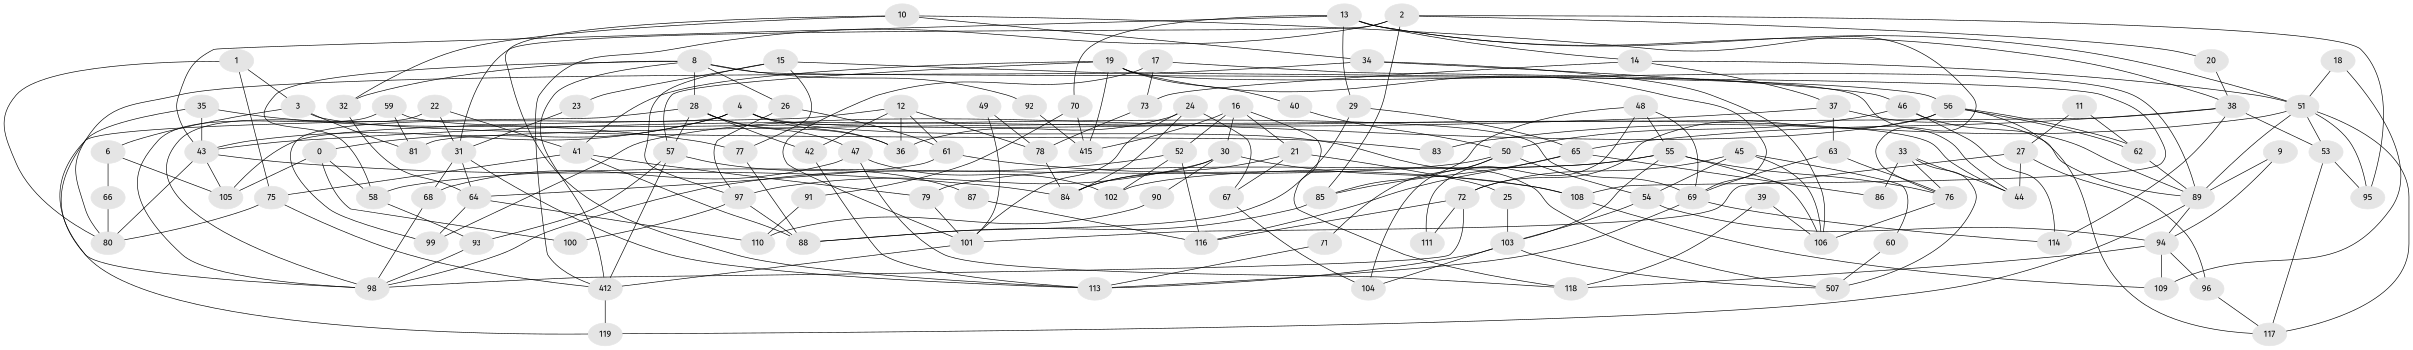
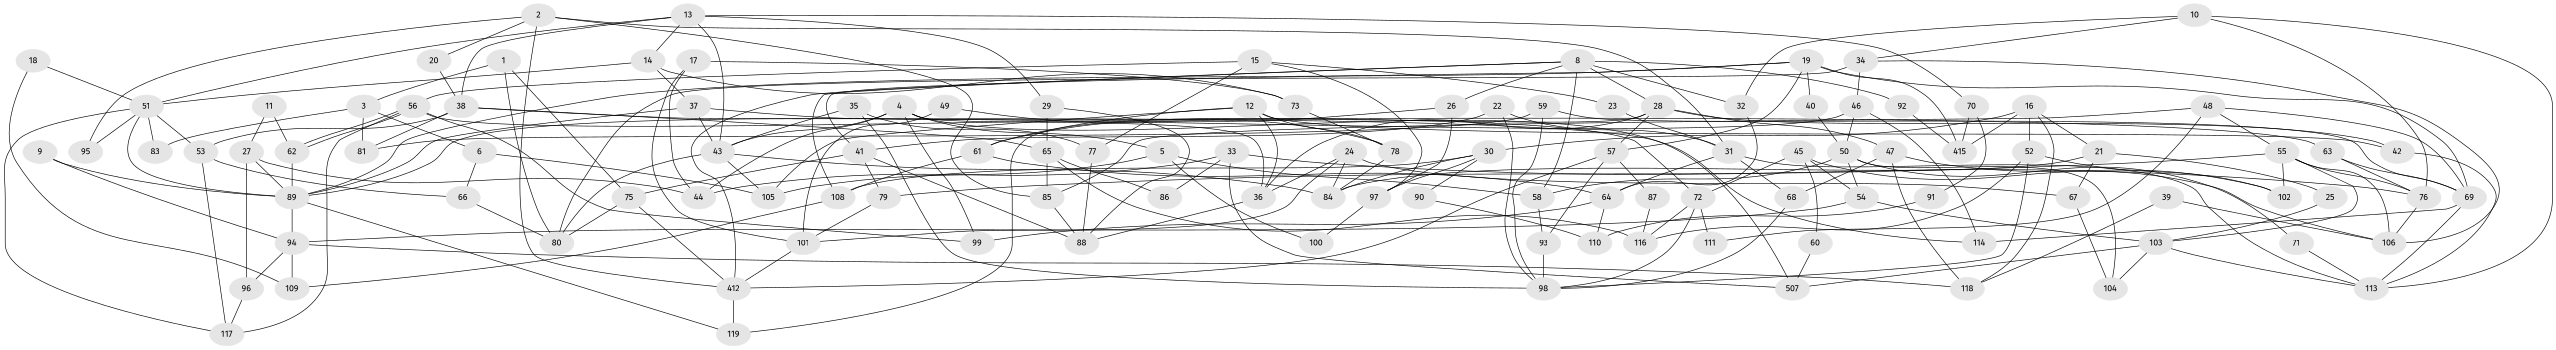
(320, 152) -> (1162, 152)
(2347, 175) -> (323, 184)
(771, 220) -> (1170, 220)
(1500, 227) -> (264, 169)
